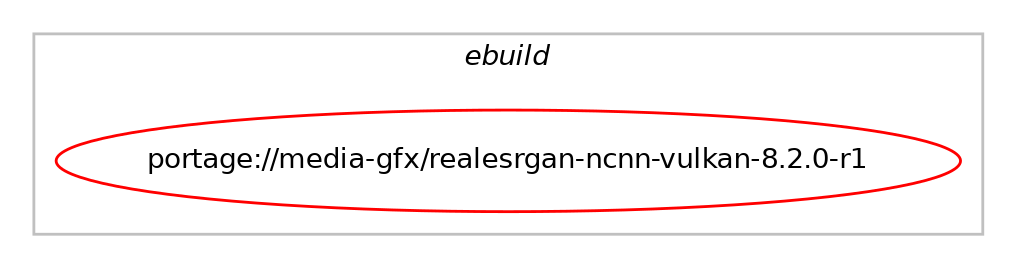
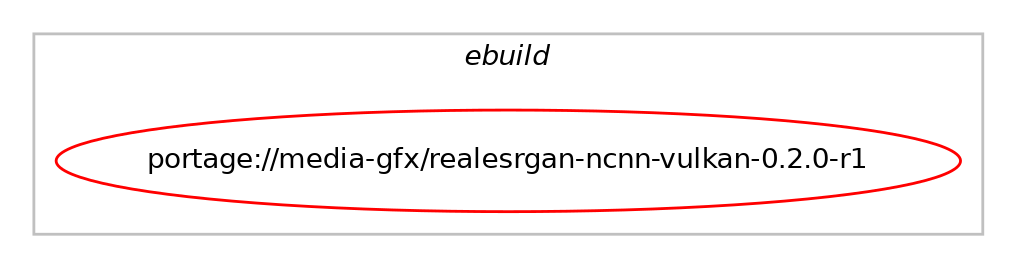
(508, 161) -> (508, 161)
